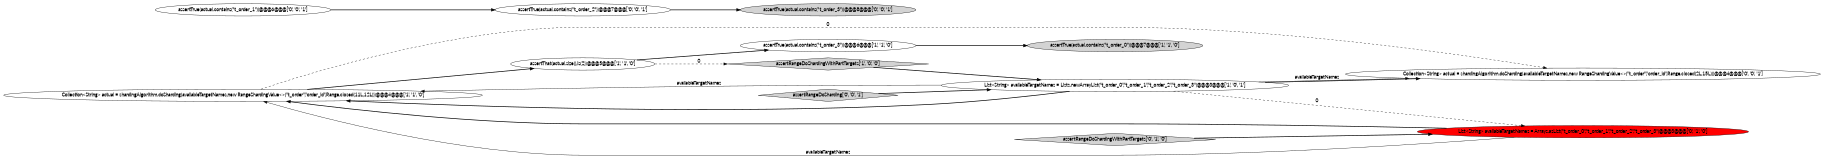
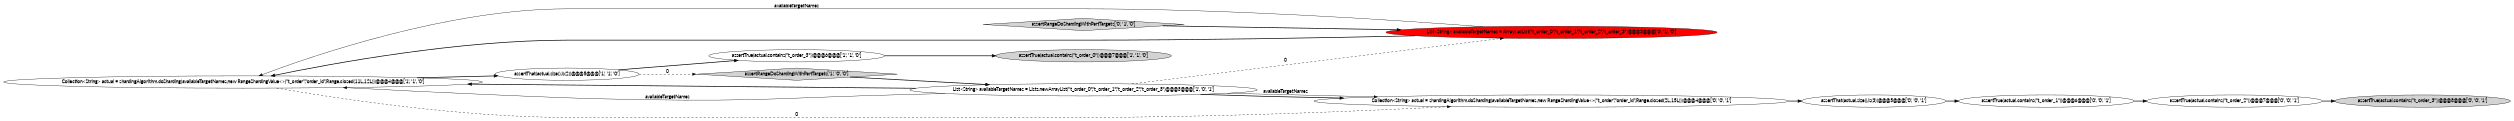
(828, 95) -> none
none -> (1874, 101)
